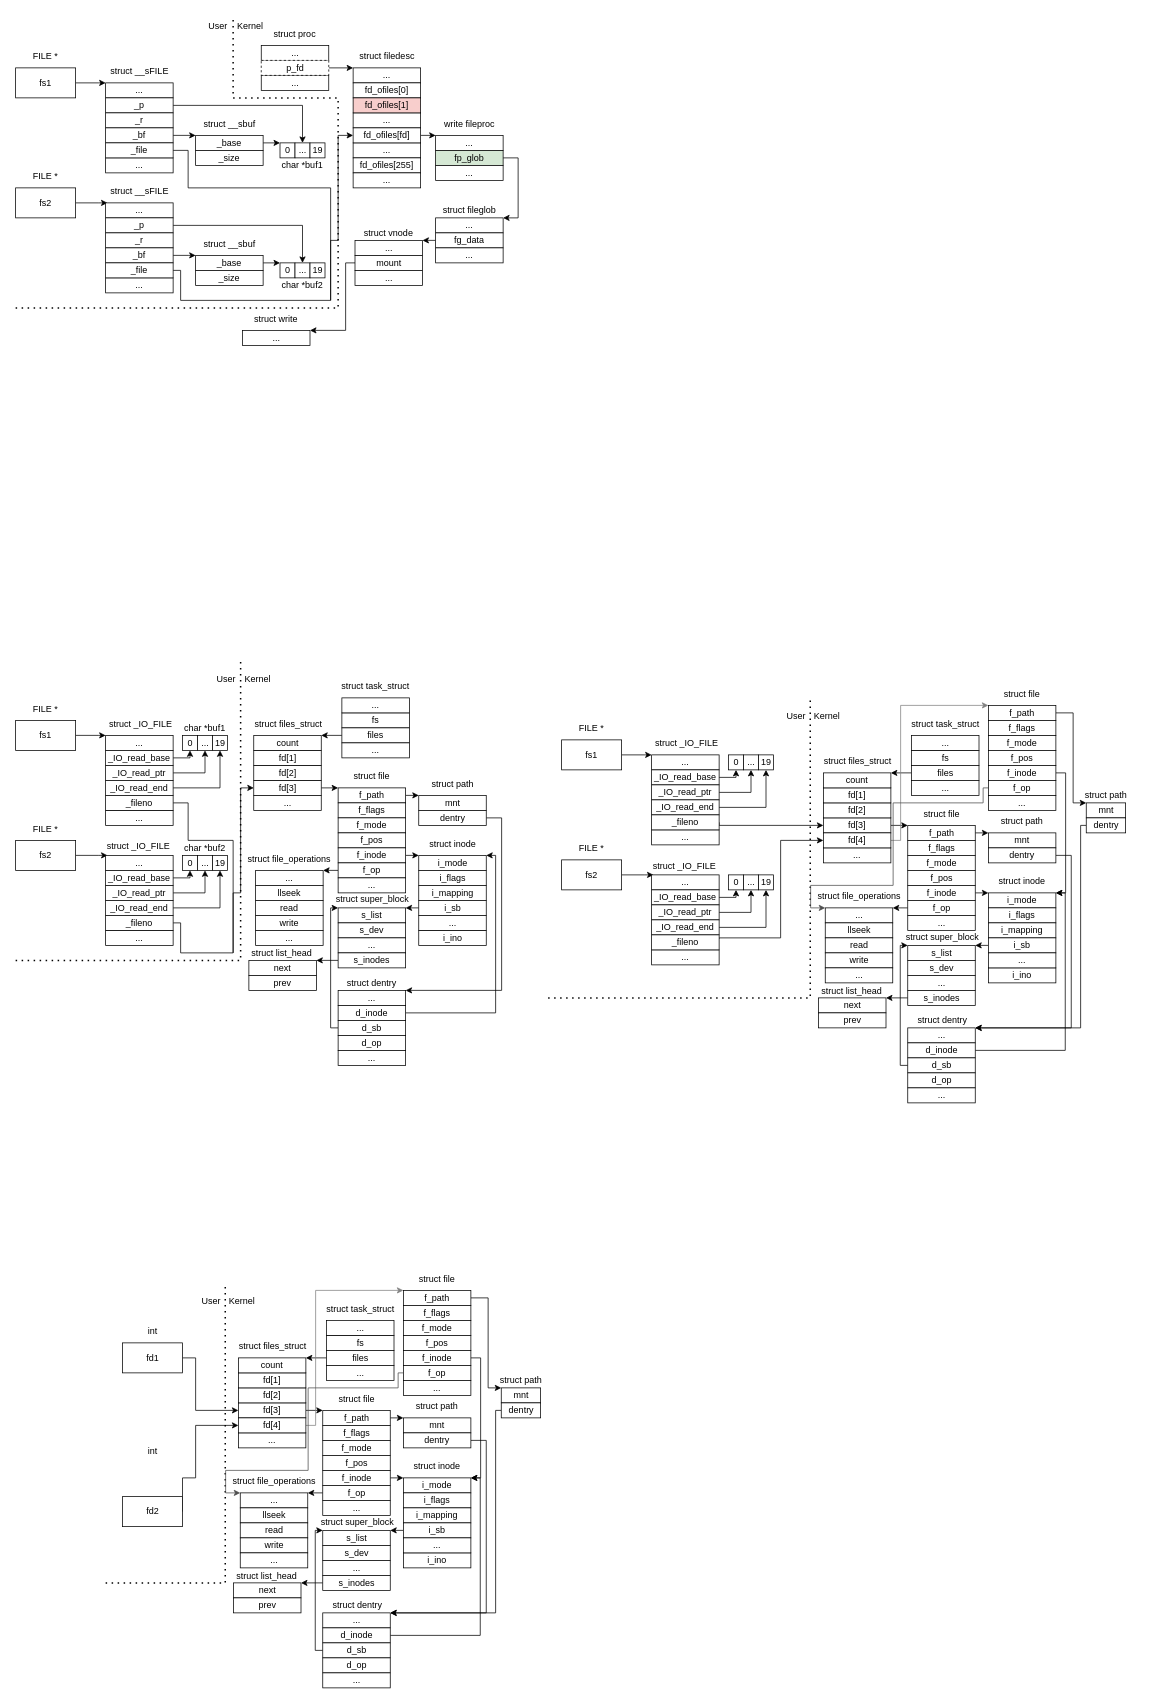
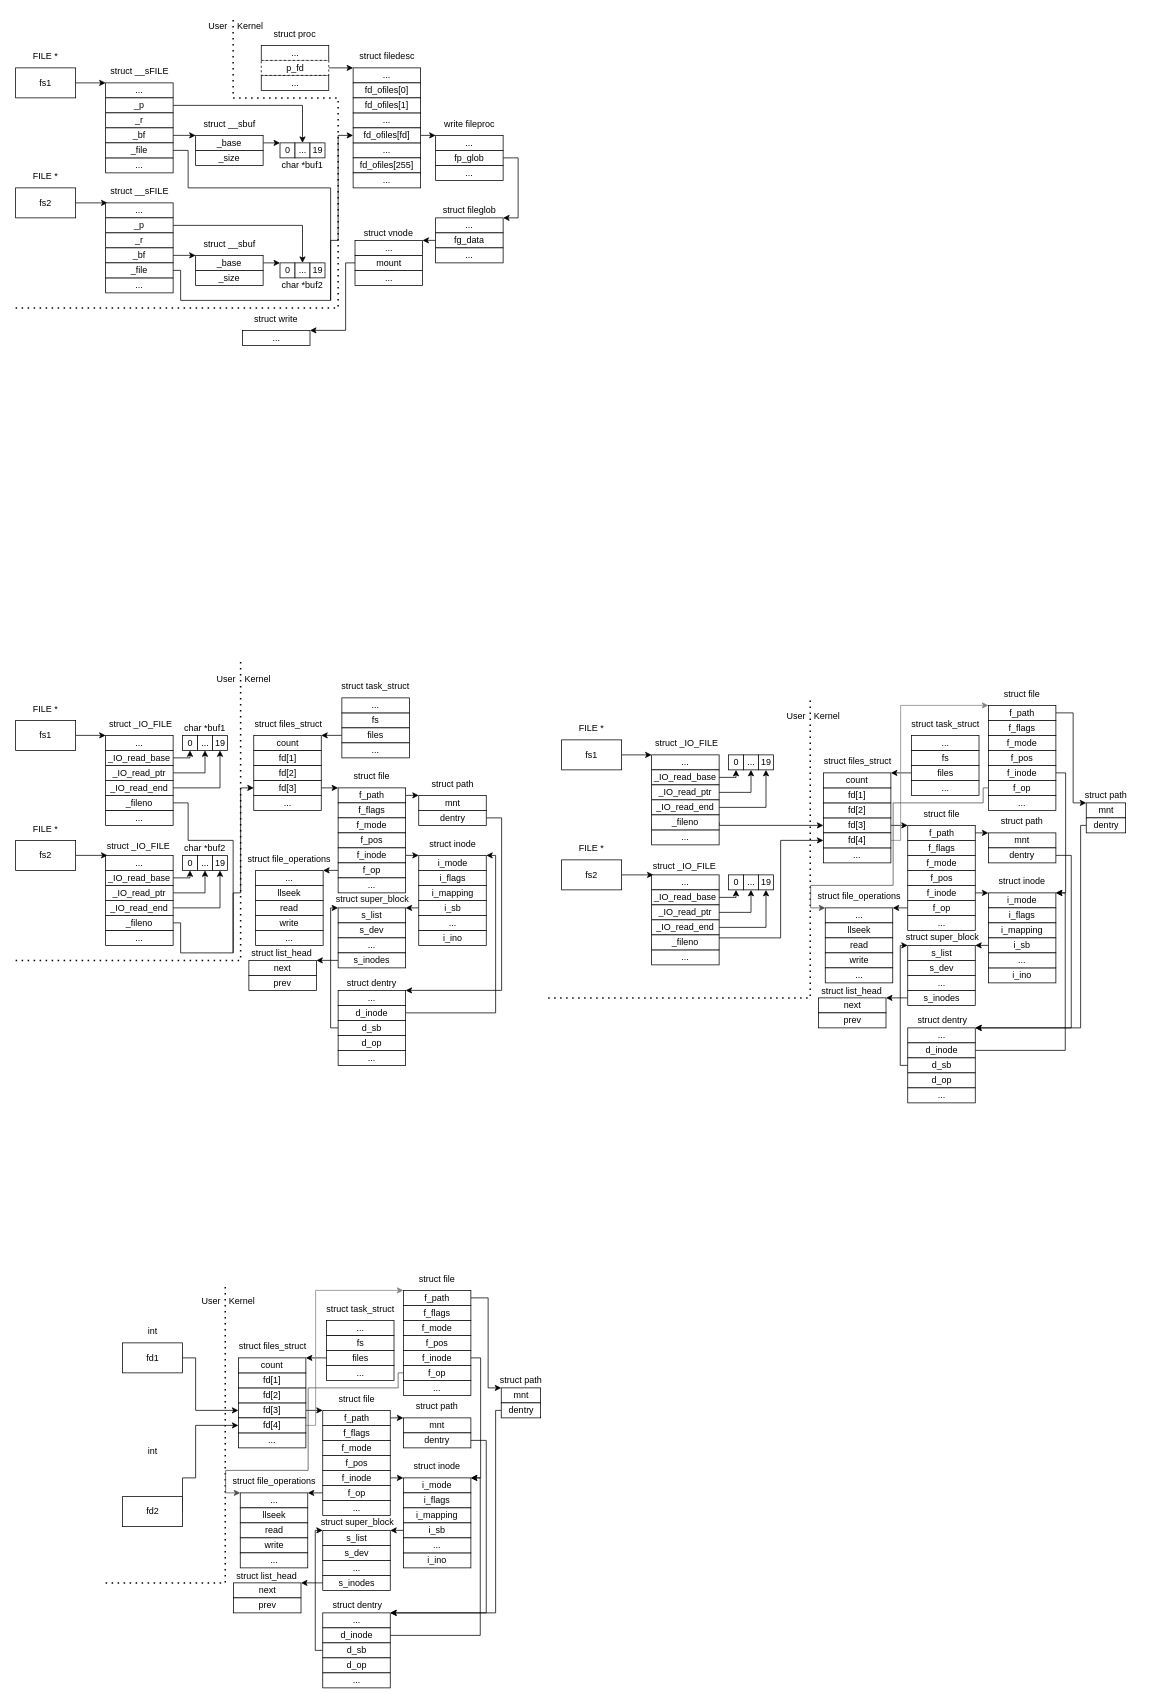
(387, 105) -> (387, 105)
(469, 158) -> (469, 158)
